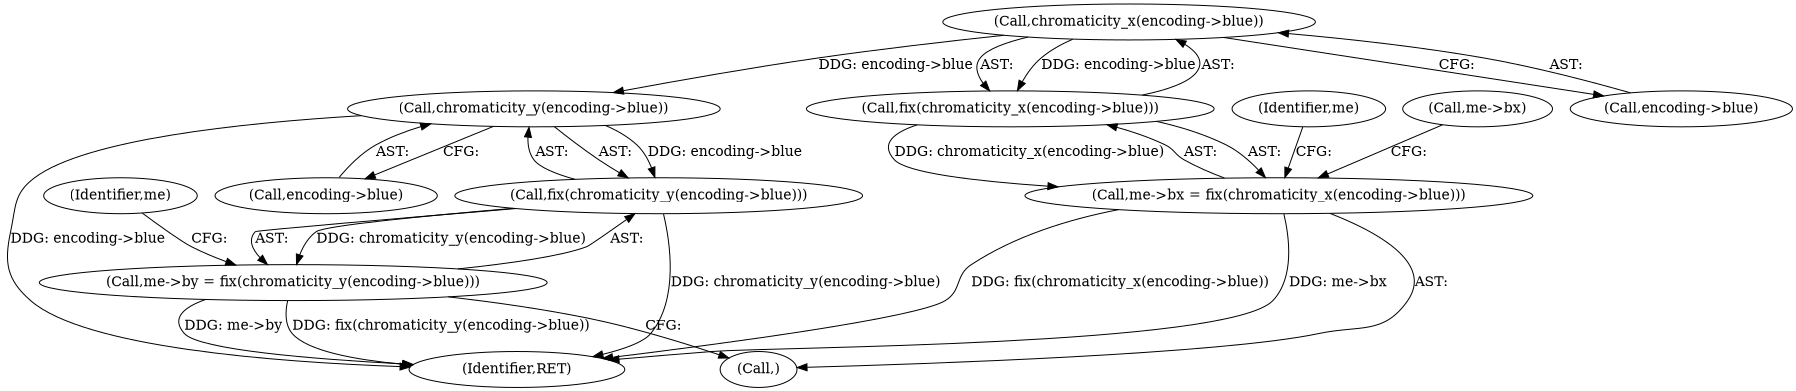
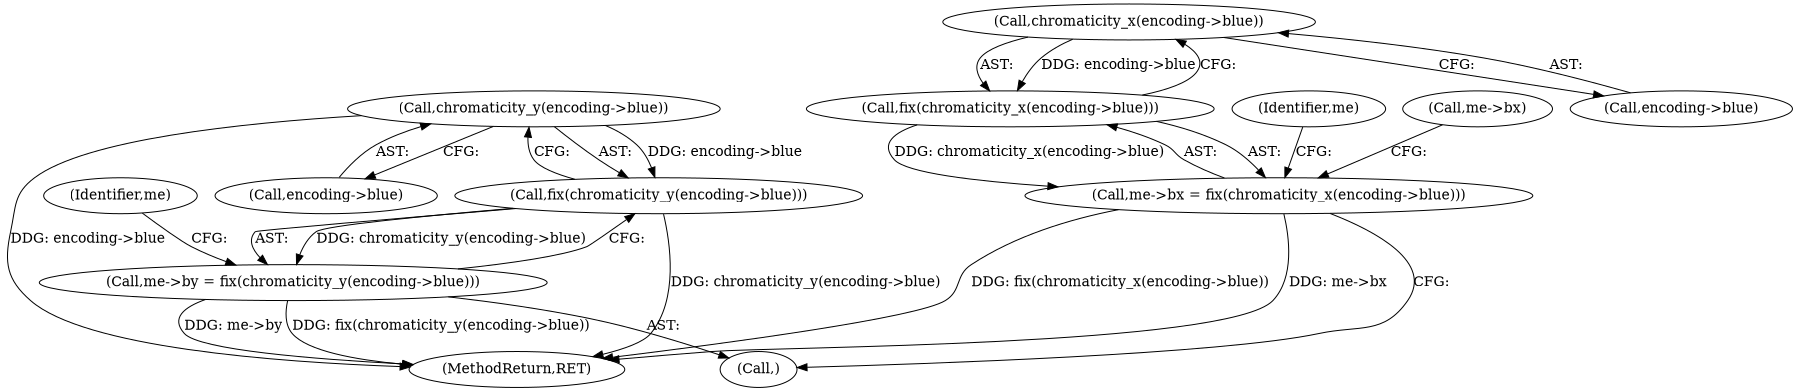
(813, 59) -> none
(1221, 65) -> (1221, 65)
(554, 152) -> (554, 152)
(629, 239) -> (629, 239)
(1434, 283) -> (1434, 283)
(666, 326) -> (666, 326)
(517, 369) -> (517, 369)
